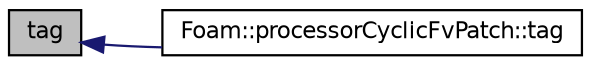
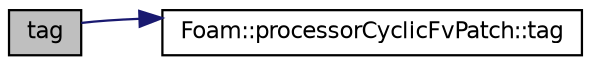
(133, 46) -> (110, 20)
